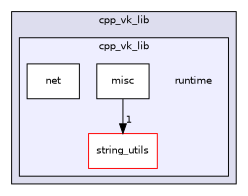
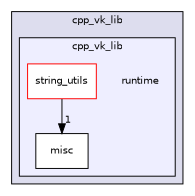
(53, 81) -> none
(123, 111) -> (62, 111)
